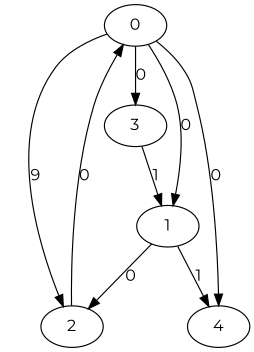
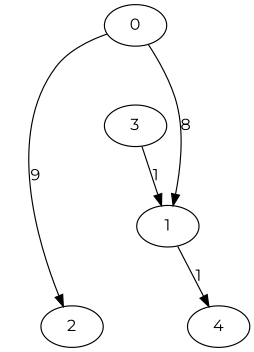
(136, 70) -> none
(186, 126) -> (186, 126)
(208, 160) -> none
(79, 177) -> none
(124, 272) -> none
